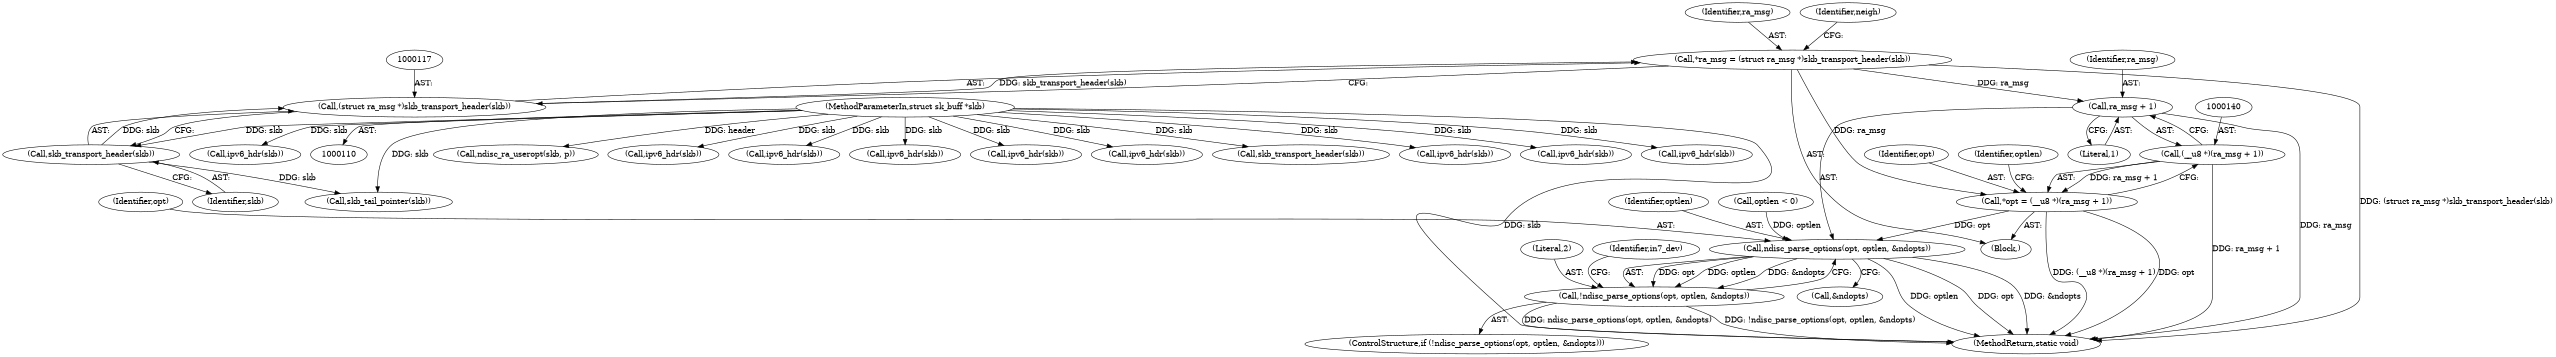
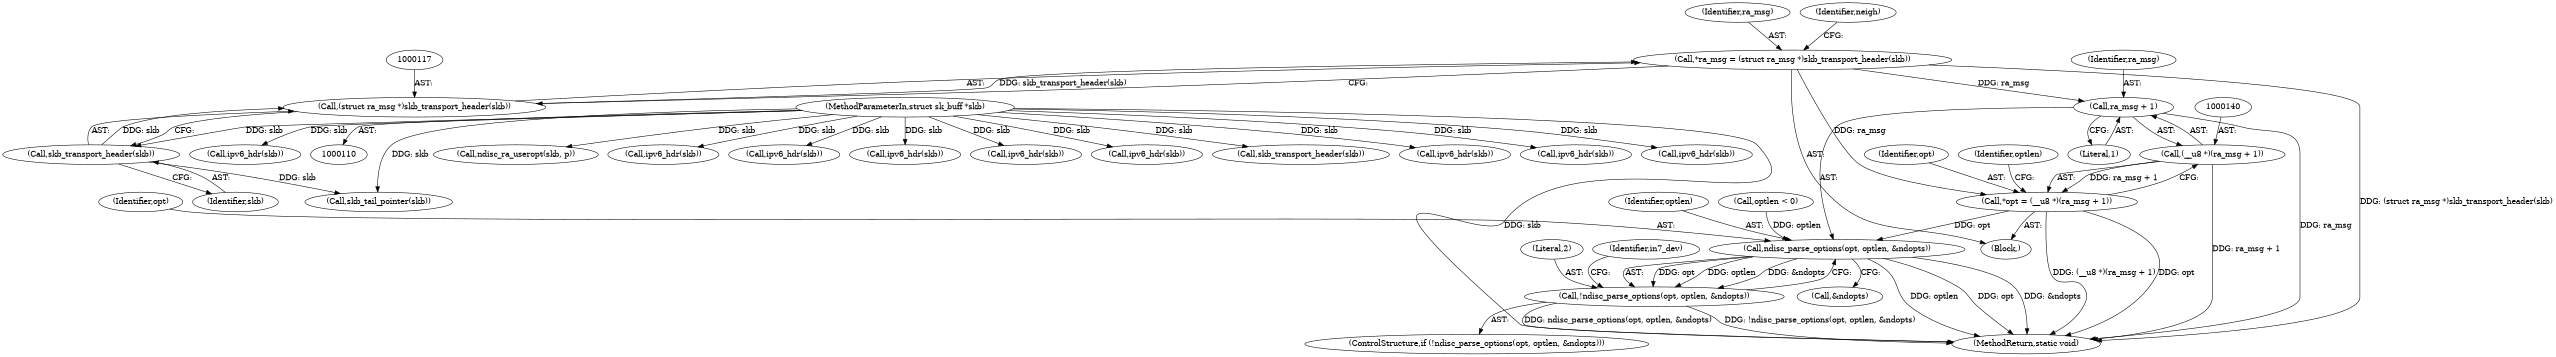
(730, 131) -> (737, 131)
(2200, 131) -> (2200, 131)
